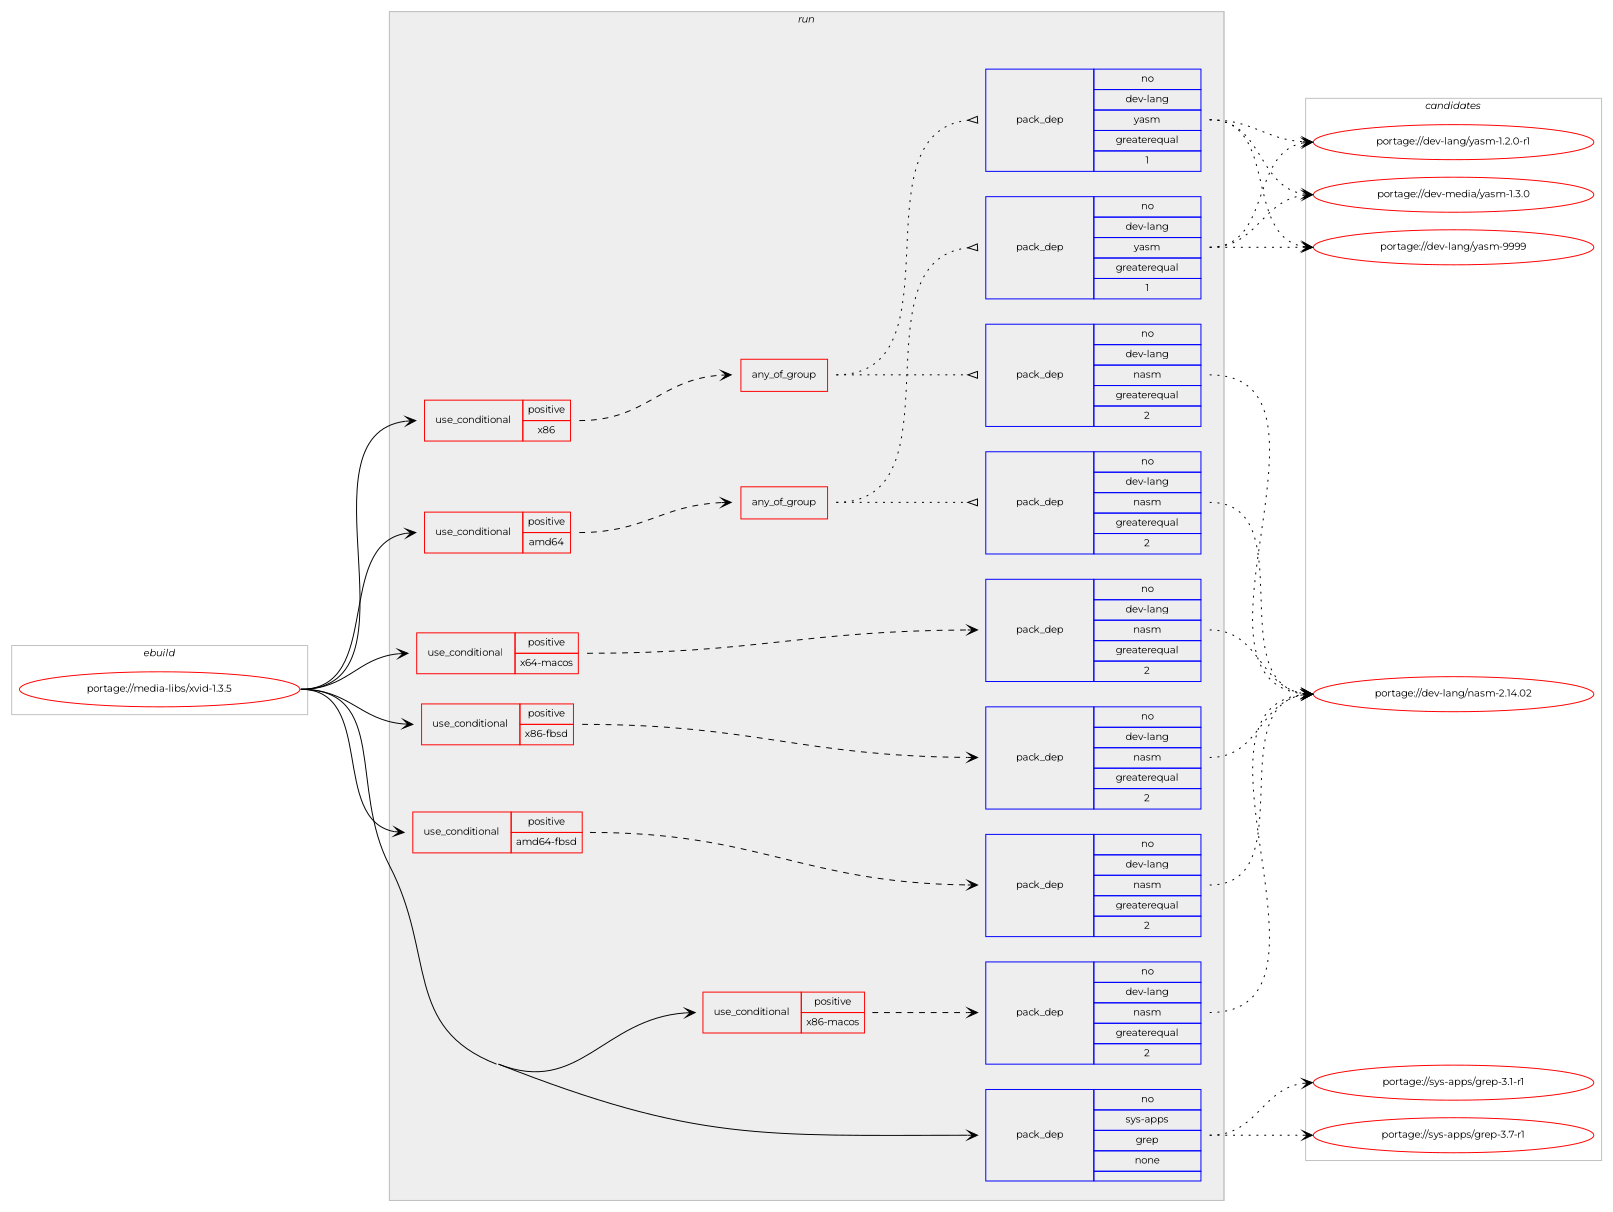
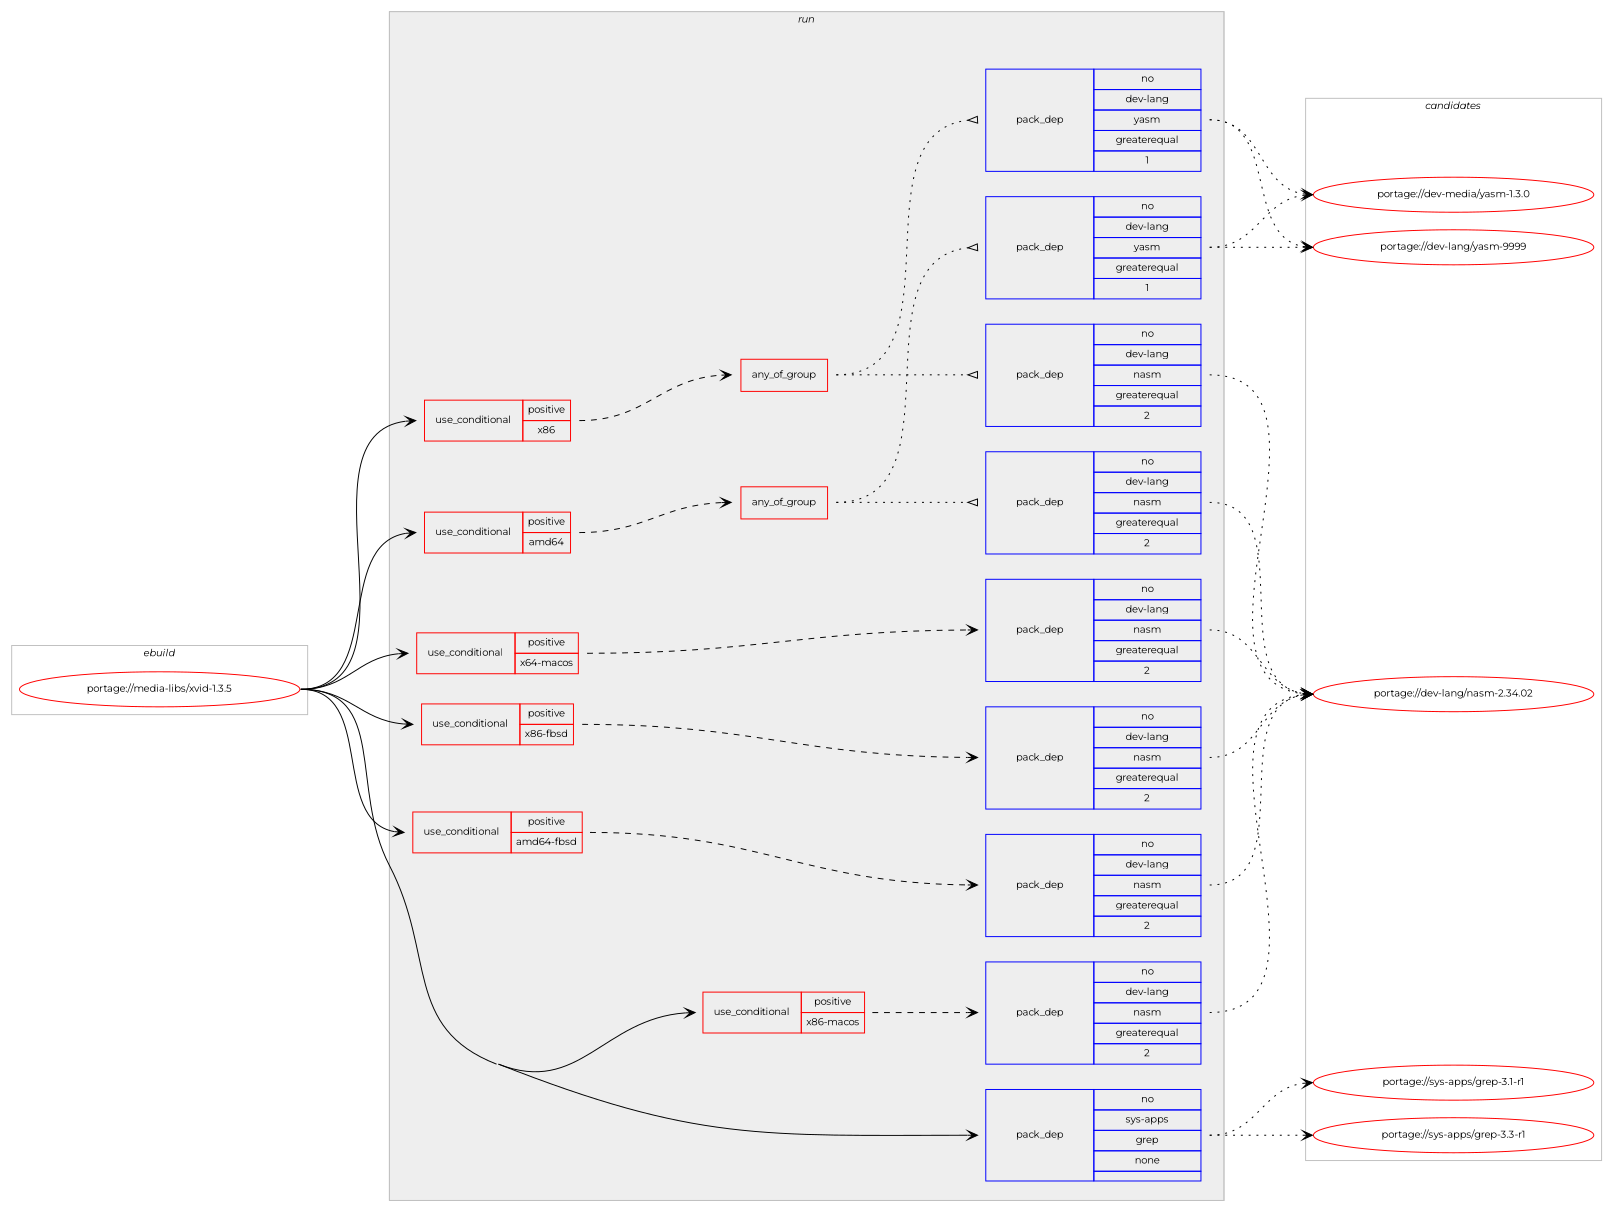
(1454, 142) -> none
(1454, 694) -> (1454, 694)
(1454, 1135) -> (1454, 1135)
